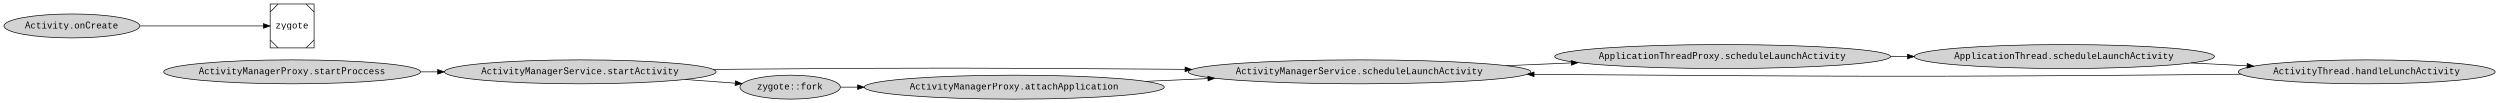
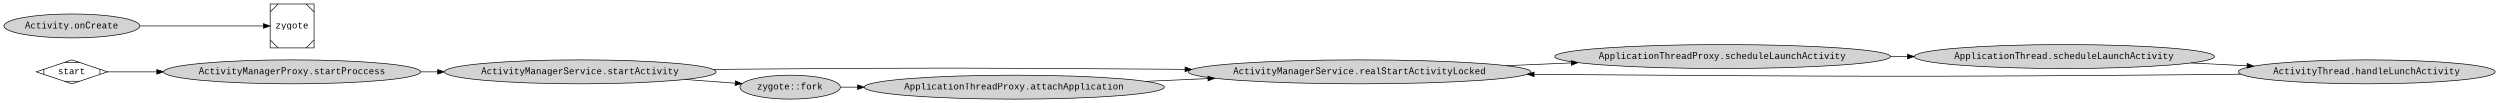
none -> (72, 72)
(1360, 72) -> (1360, 72)
(1014, 87) -> (1014, 87)
